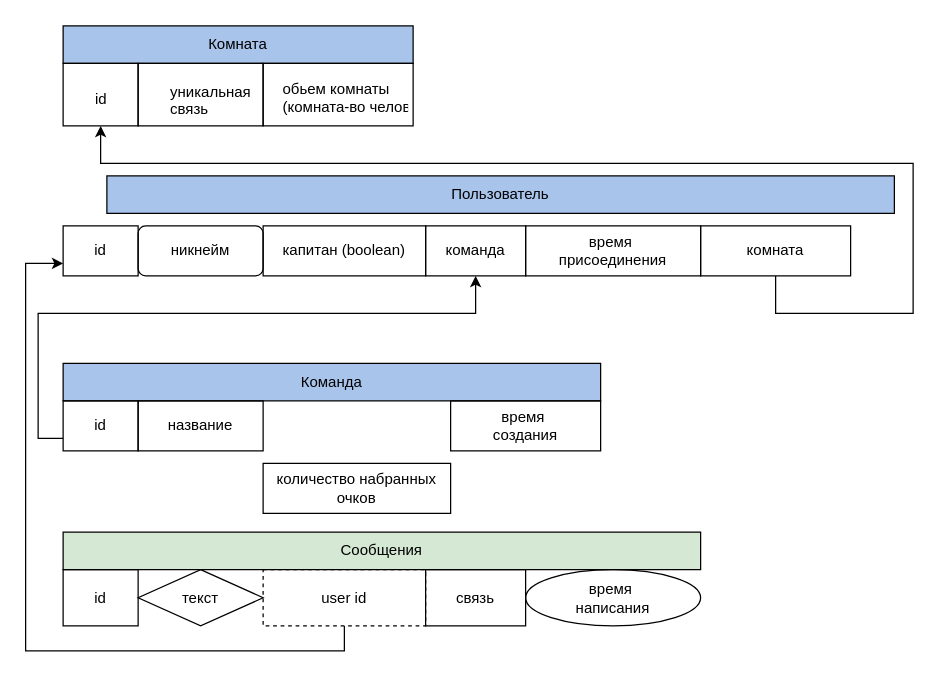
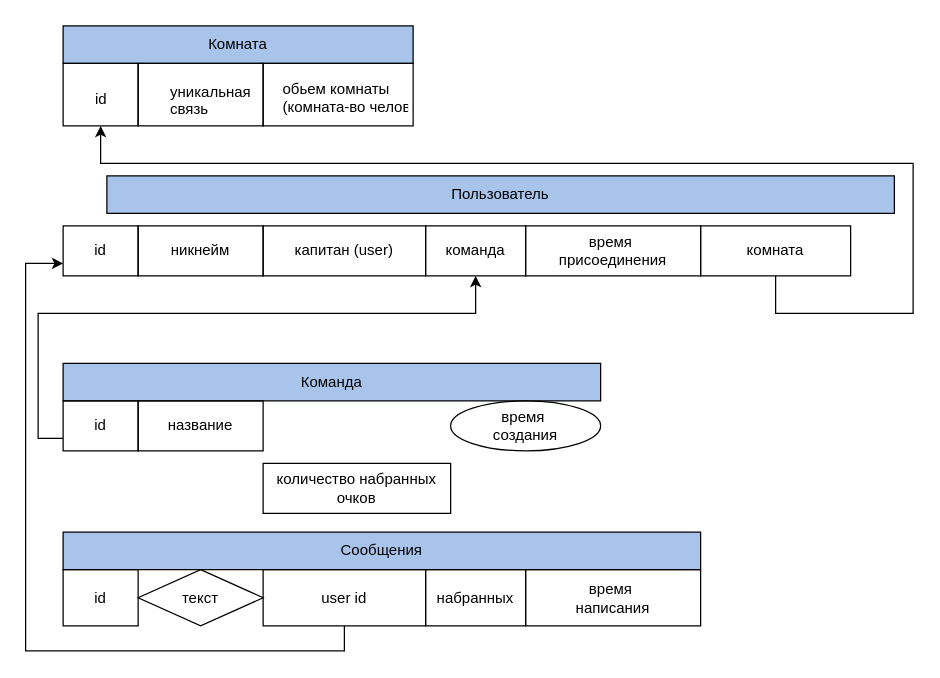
(201, 251) -> (201, 251)
(344, 251) -> (344, 251)
(526, 426) -> (526, 426)
(382, 551) -> (382, 551)
(344, 598) -> (344, 598)
(476, 598) -> (476, 598)
(613, 598) -> (613, 598)
